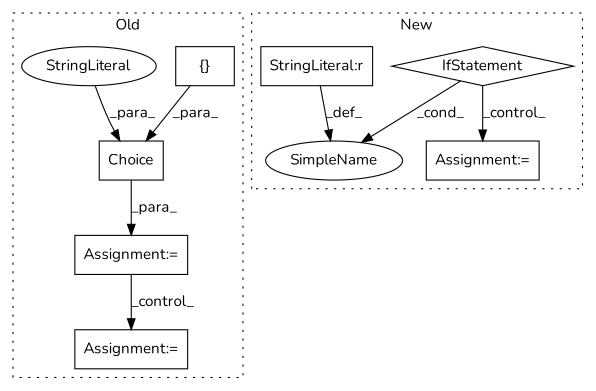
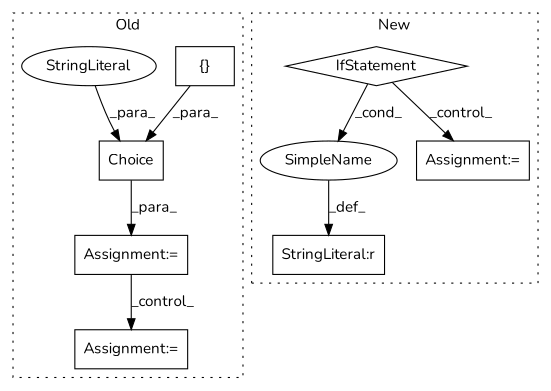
(324, 108) -> (329, 202)
